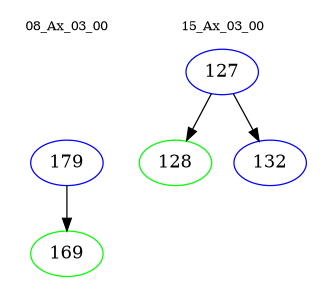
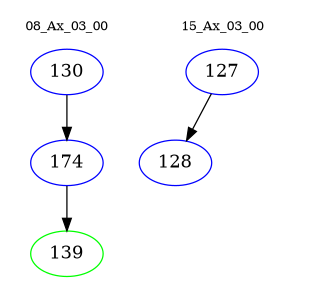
none -> (67, 72)
(67, 163) -> (67, 163)
(175, 163) -> (175, 163)
(270, 163) -> none
(67, 254) -> (67, 254)
